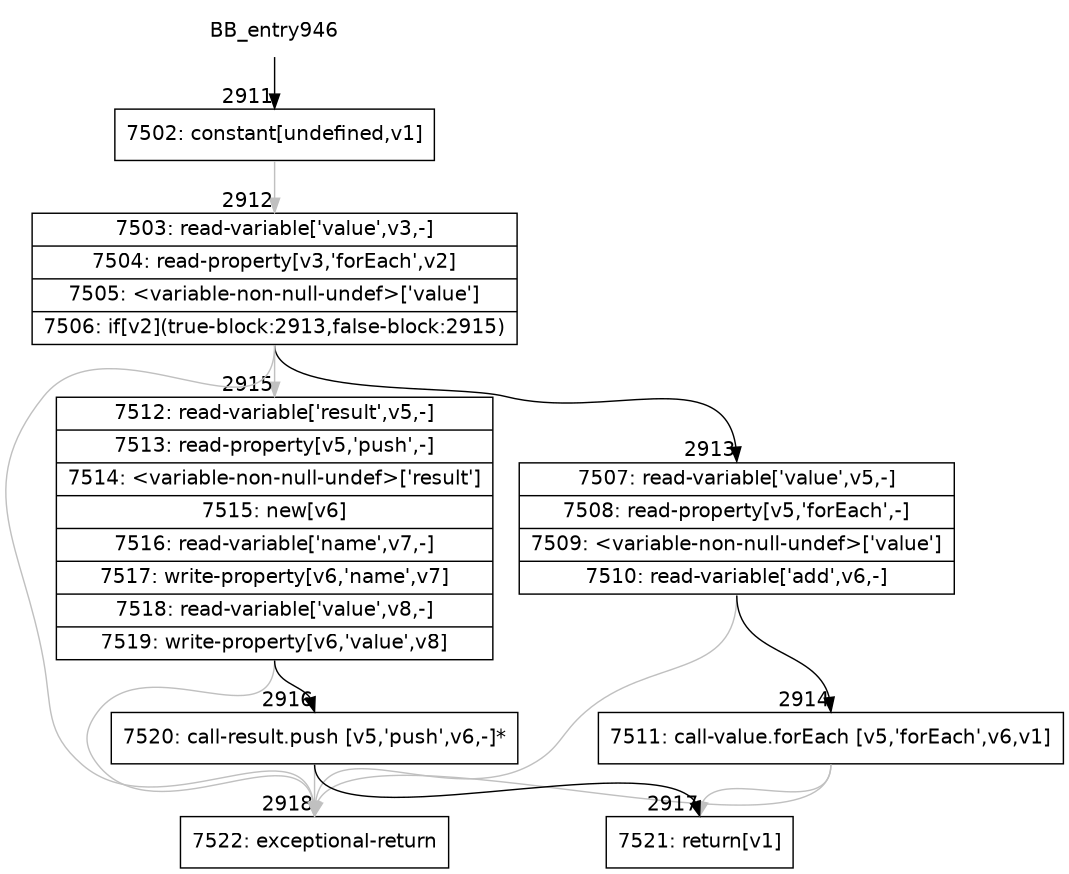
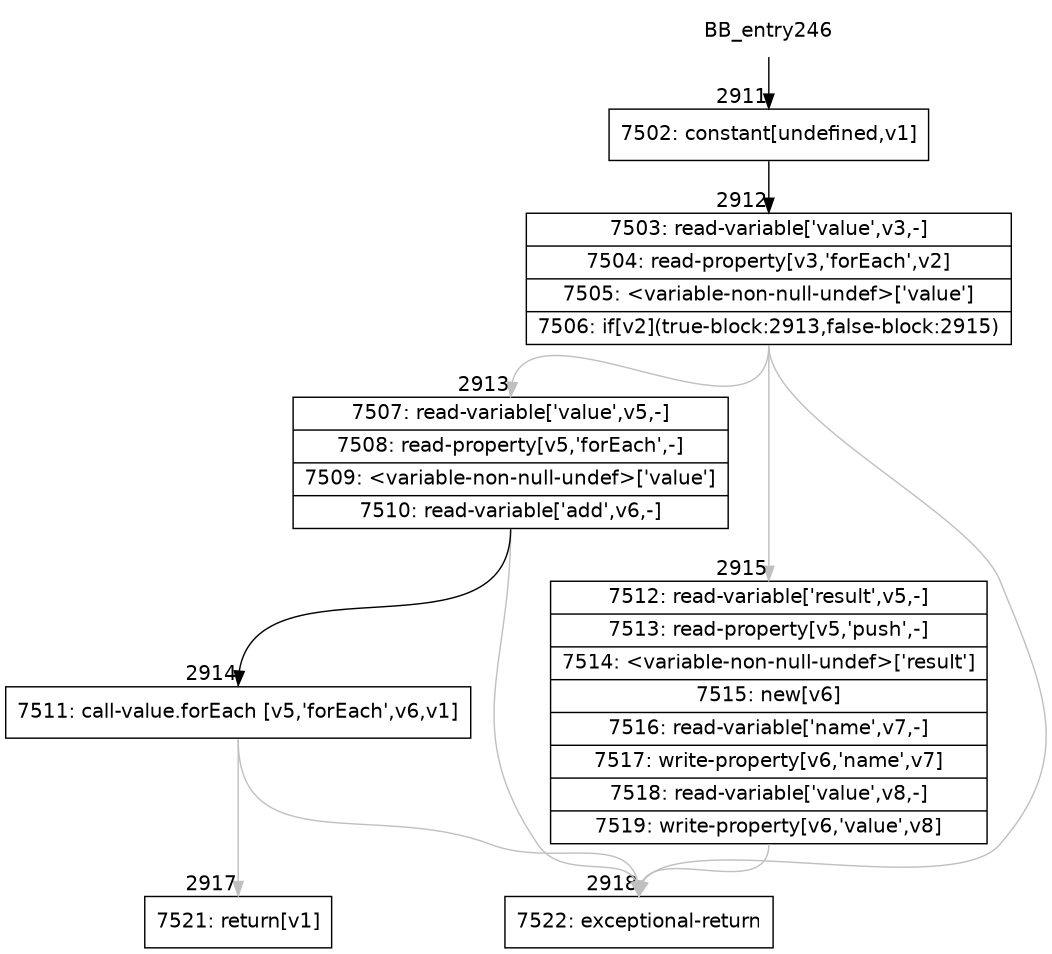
(275, 31) -> (769, 31)
(275, 180) -> (769, 180)
(510, 397) -> (647, 373)
(315, 738) -> none
